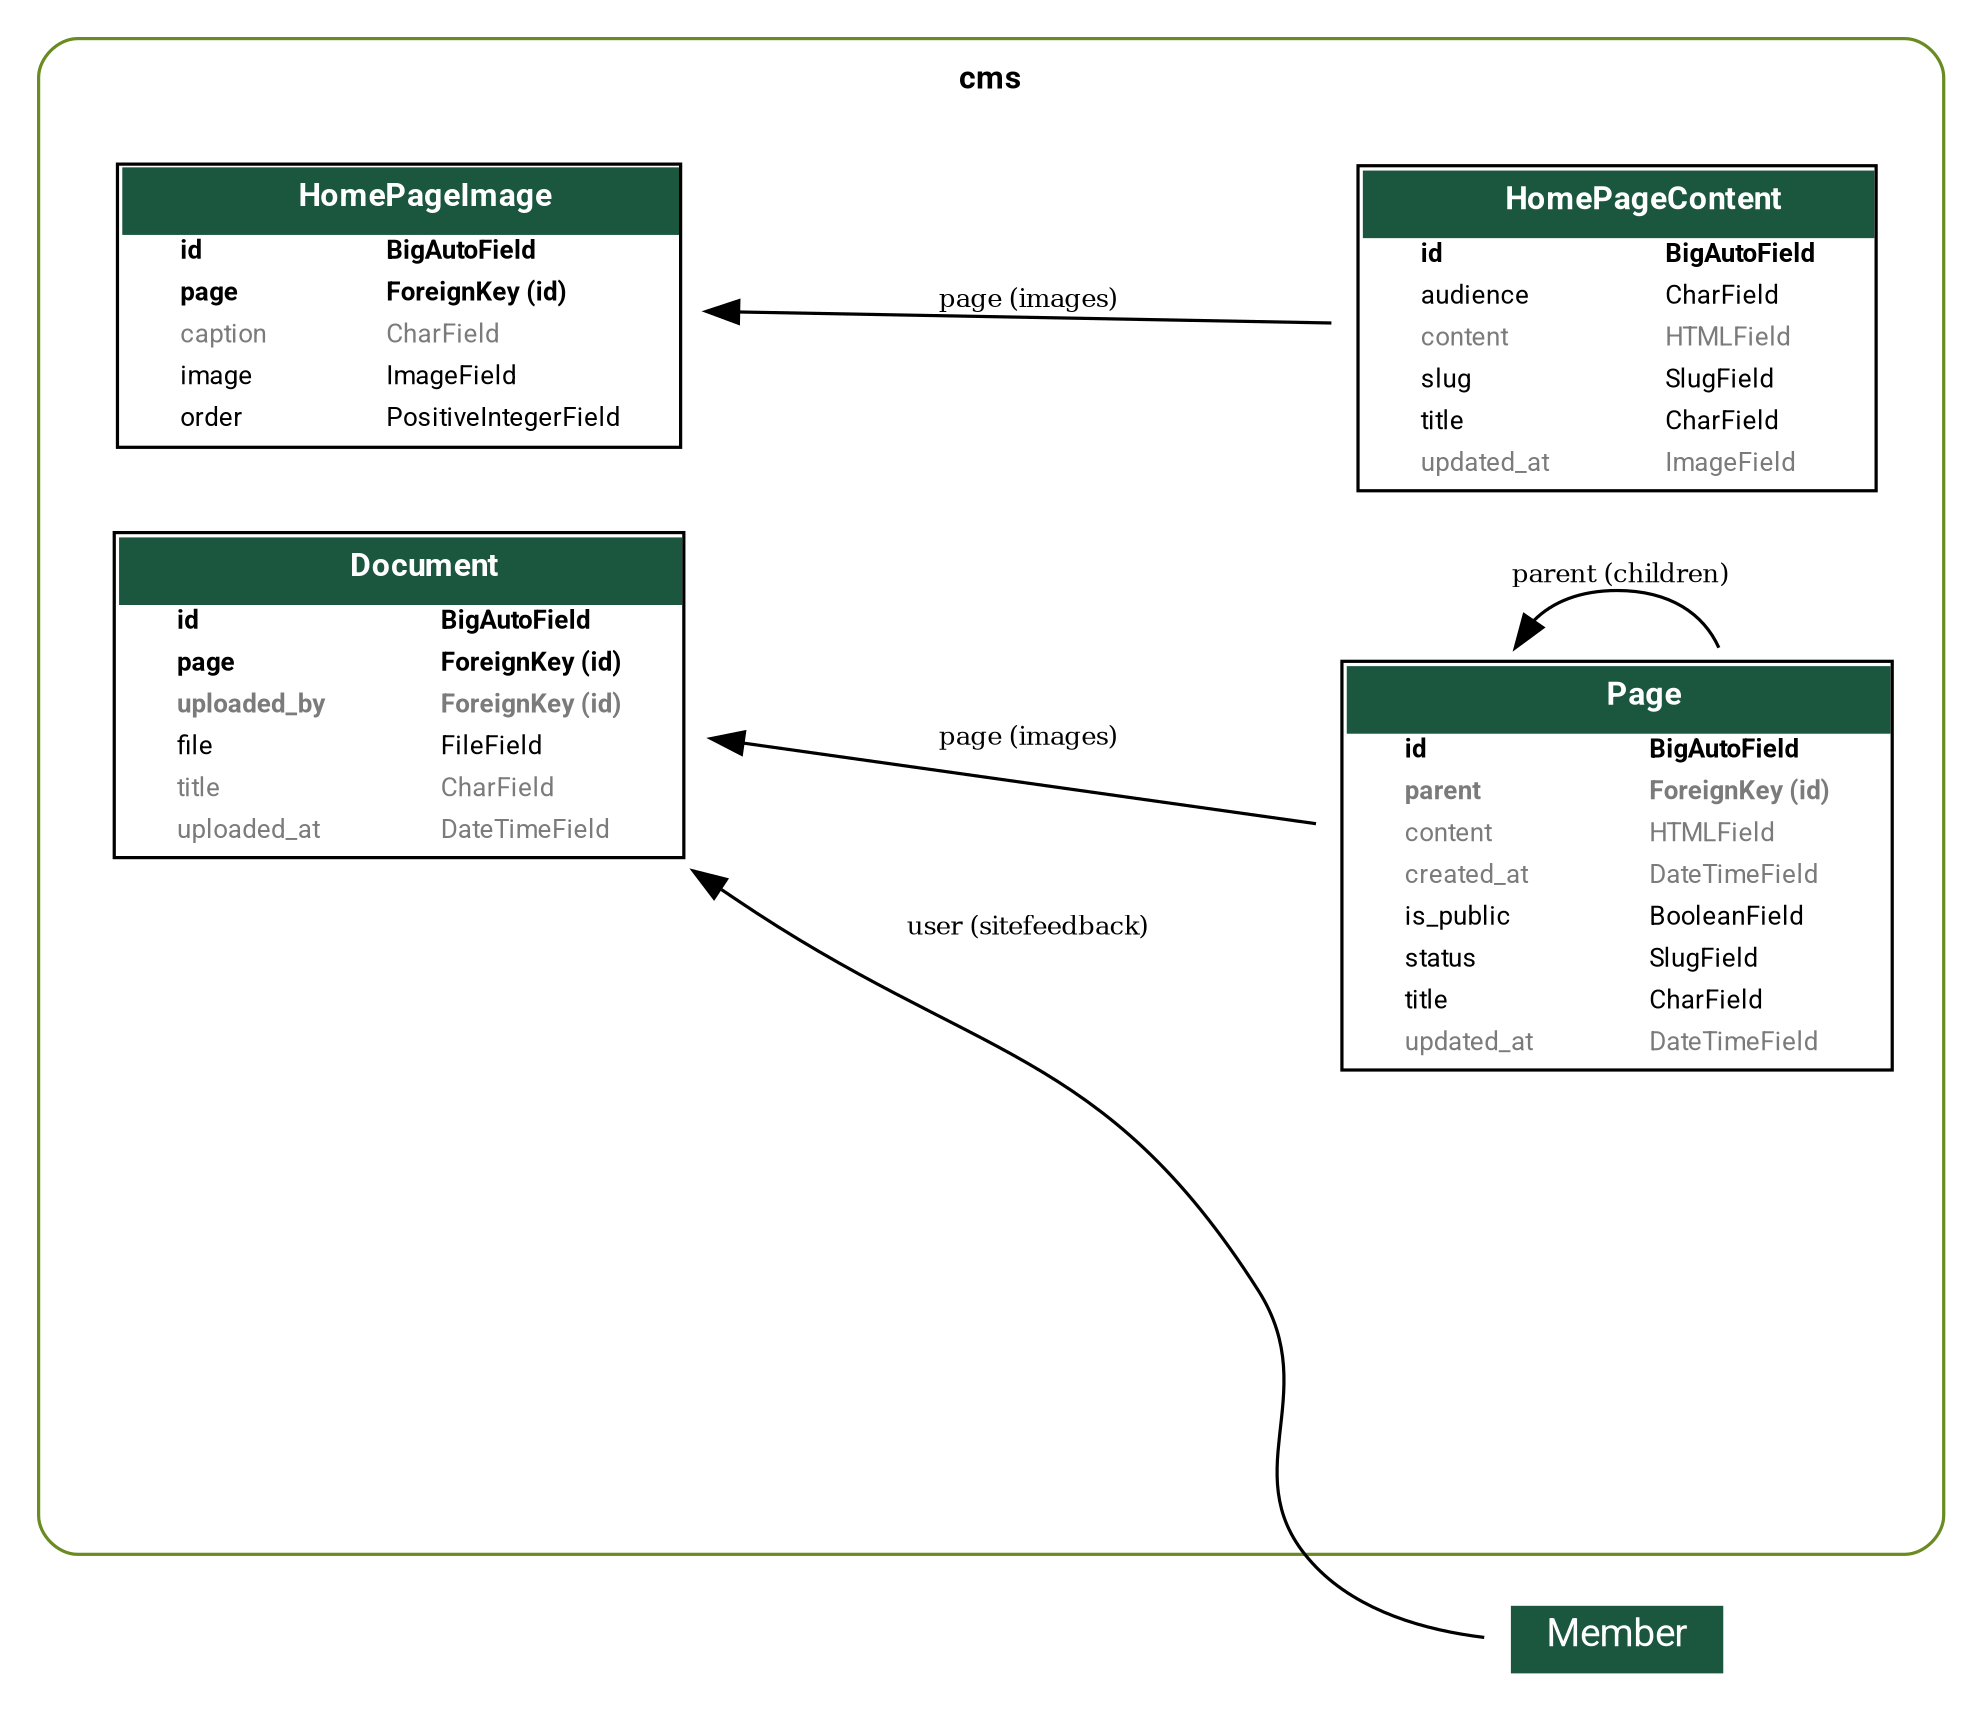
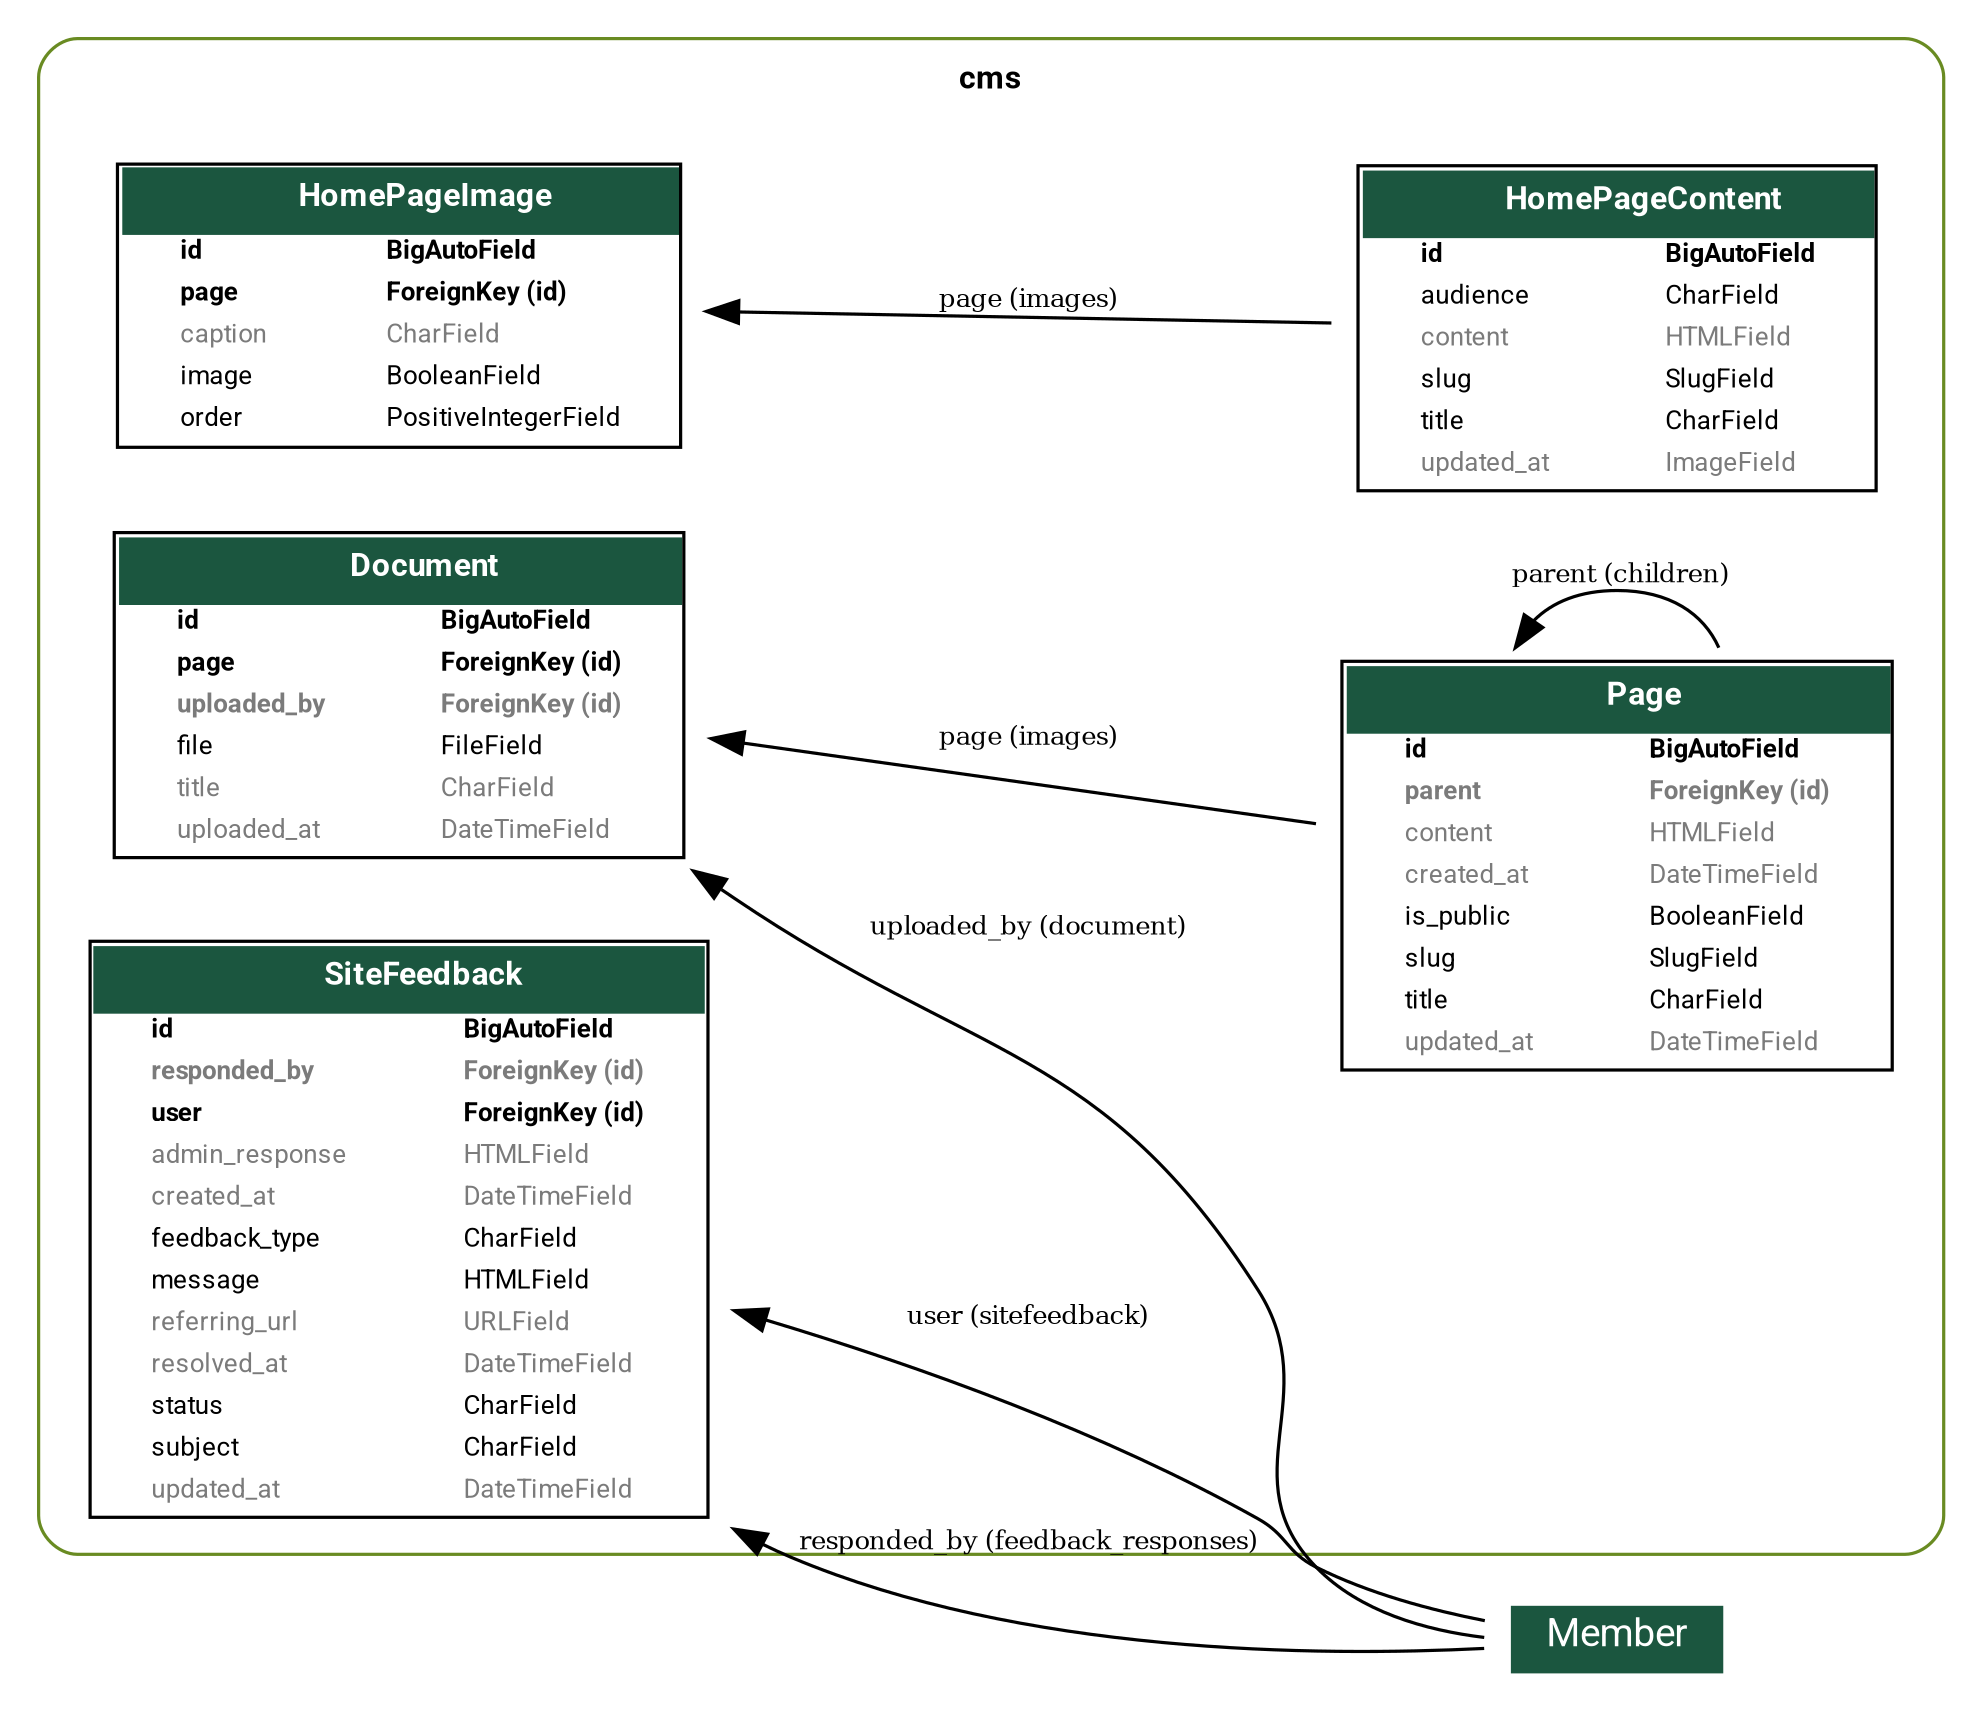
(452, 377) -> (465, 377)
(1025, 928) -> (1025, 928)
(1442, 959) -> (1430, 959)
none -> (399, 1229)
